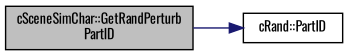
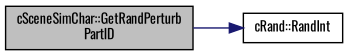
(293, 28) -> (293, 28)
